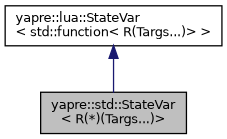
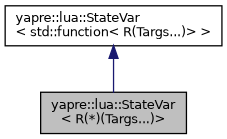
(114, 113) -> (114, 113)
